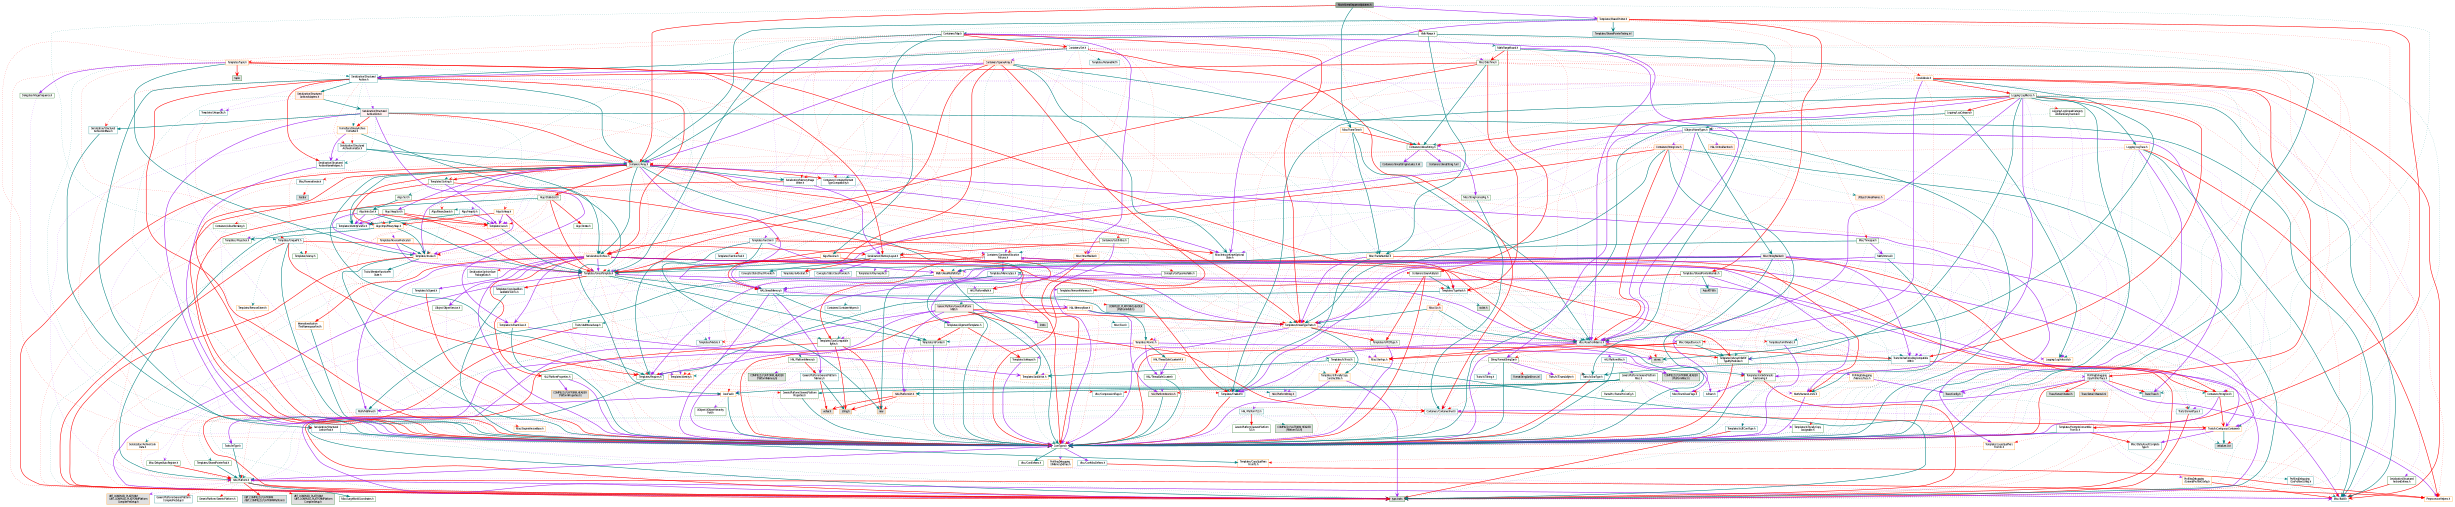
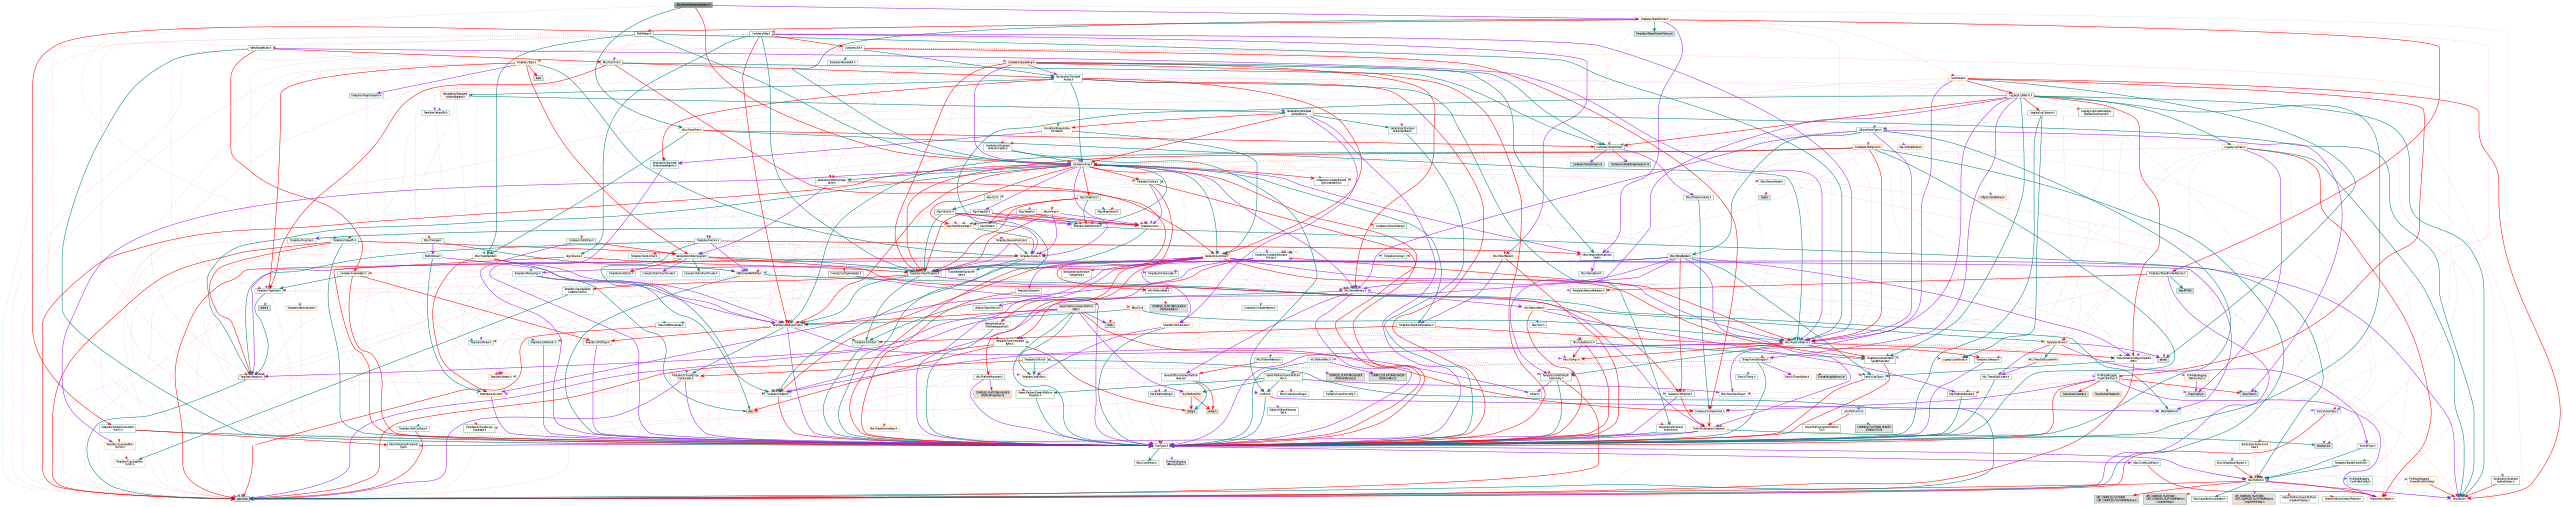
(352, 137) -> (1029, 138)
none -> (1591, 274)
(122, 445) -> (538, 324)
